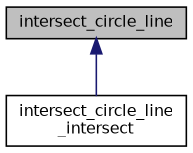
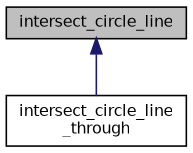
(96, 121) -> (96, 121)
